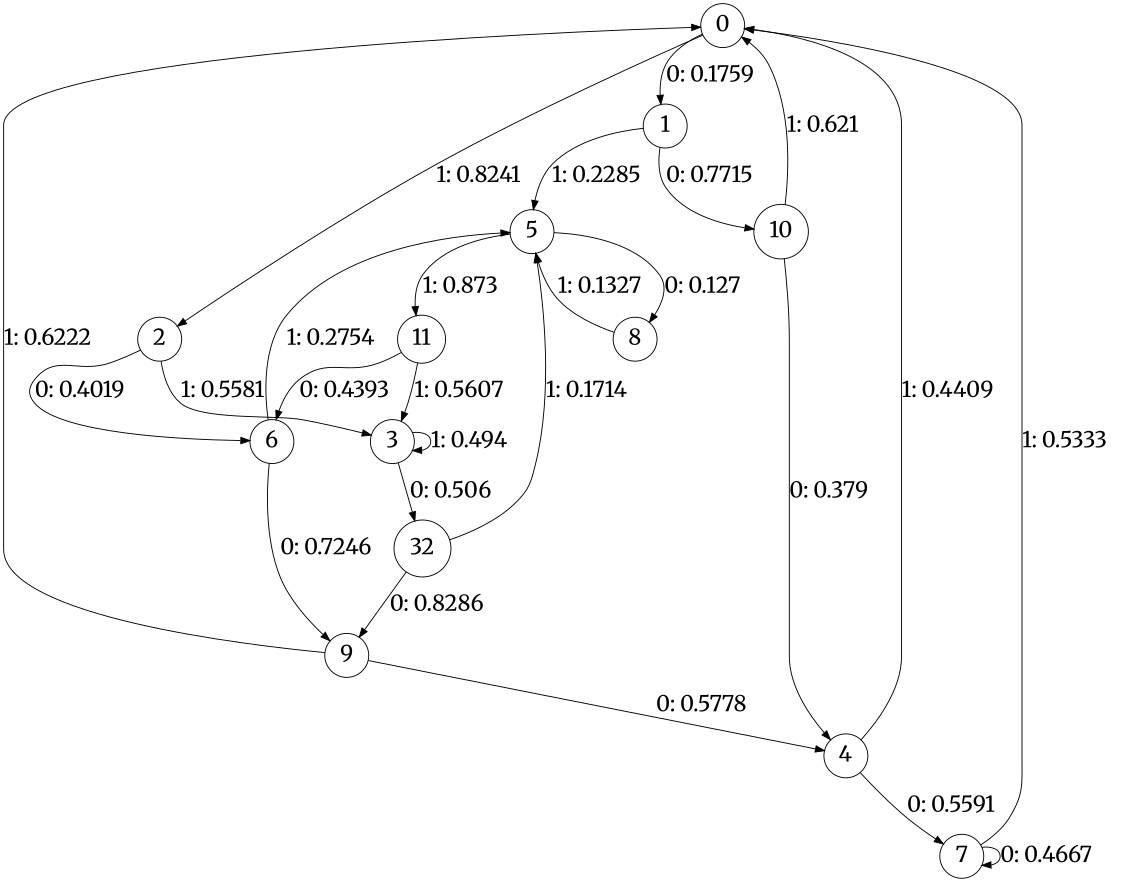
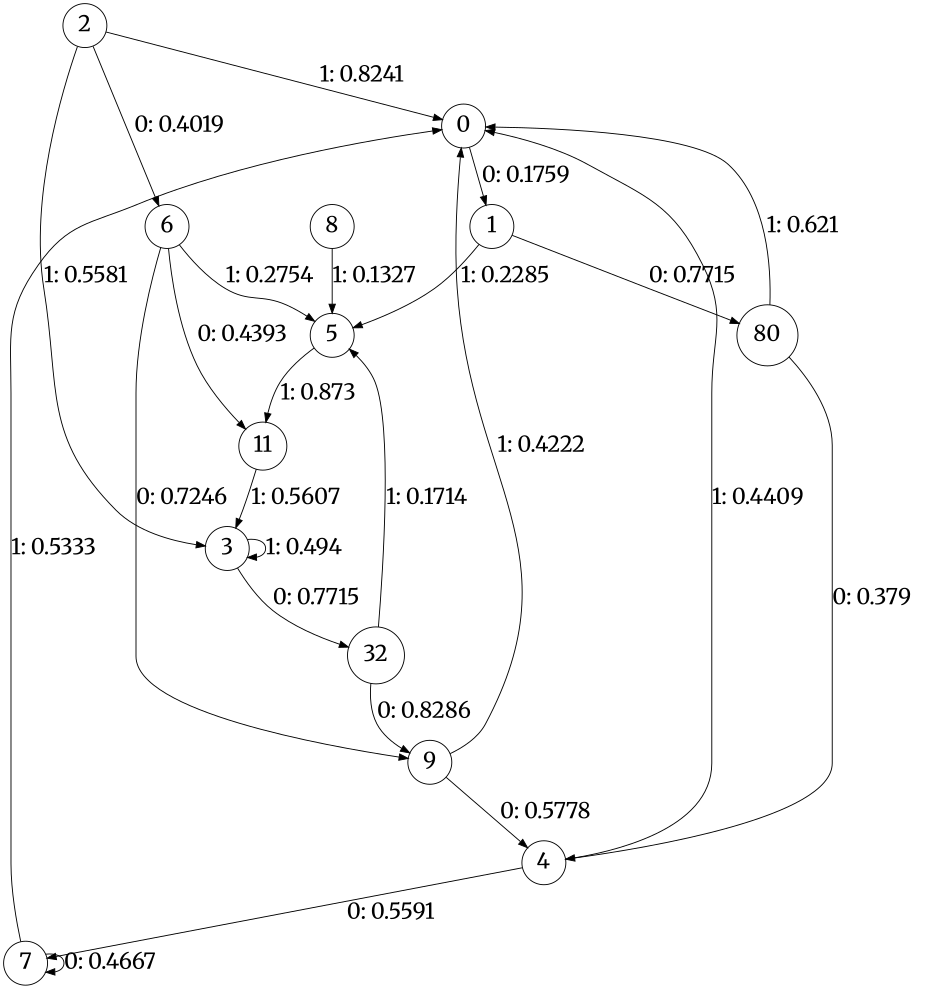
(436, 164) -> (270, 75)
(781, 232) -> (767, 335)
(631, 251) -> none
(55, 339) -> (548, 446)
(332, 368) -> (188, 342)
(460, 492) -> (324, 599)
